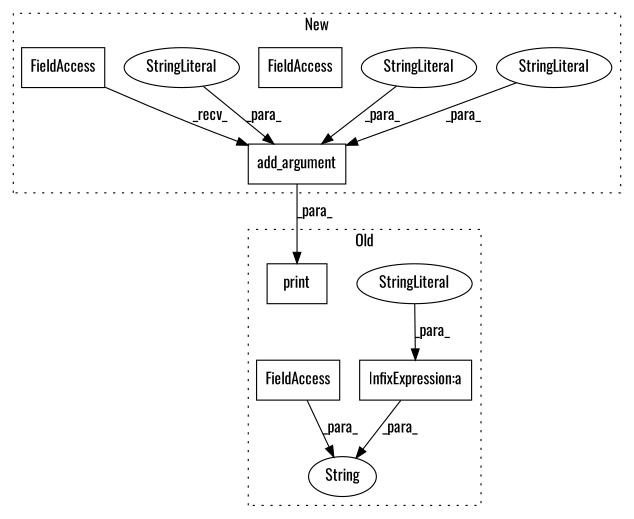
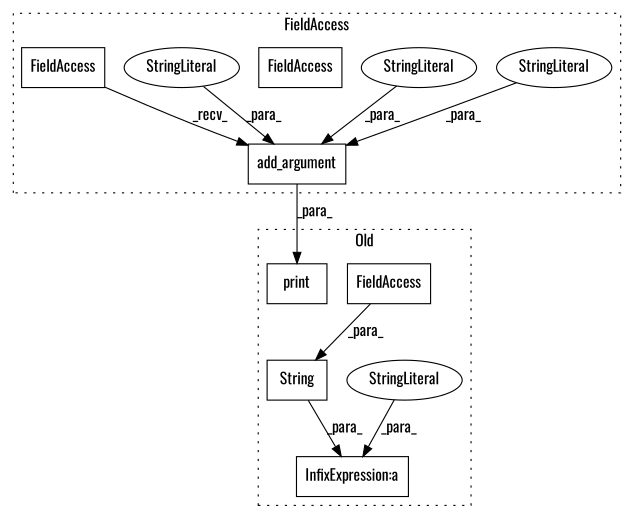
(317, 26) -> (317, 26)
(382, 425) -> (322, 423)
(342, 477) -> (297, 380)
